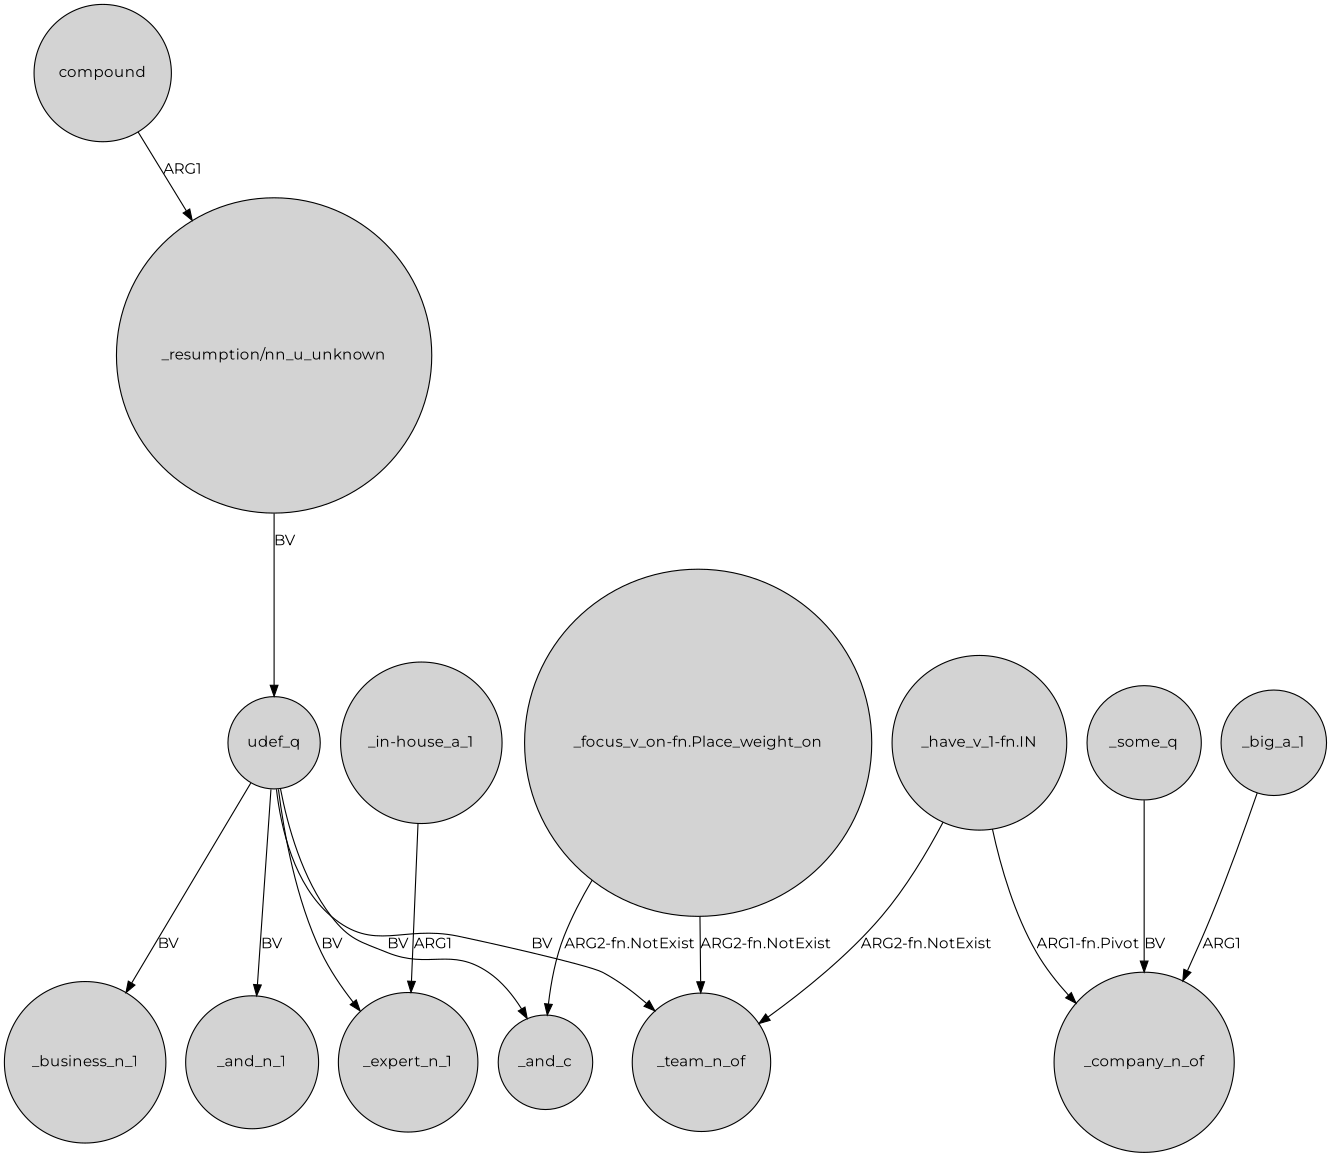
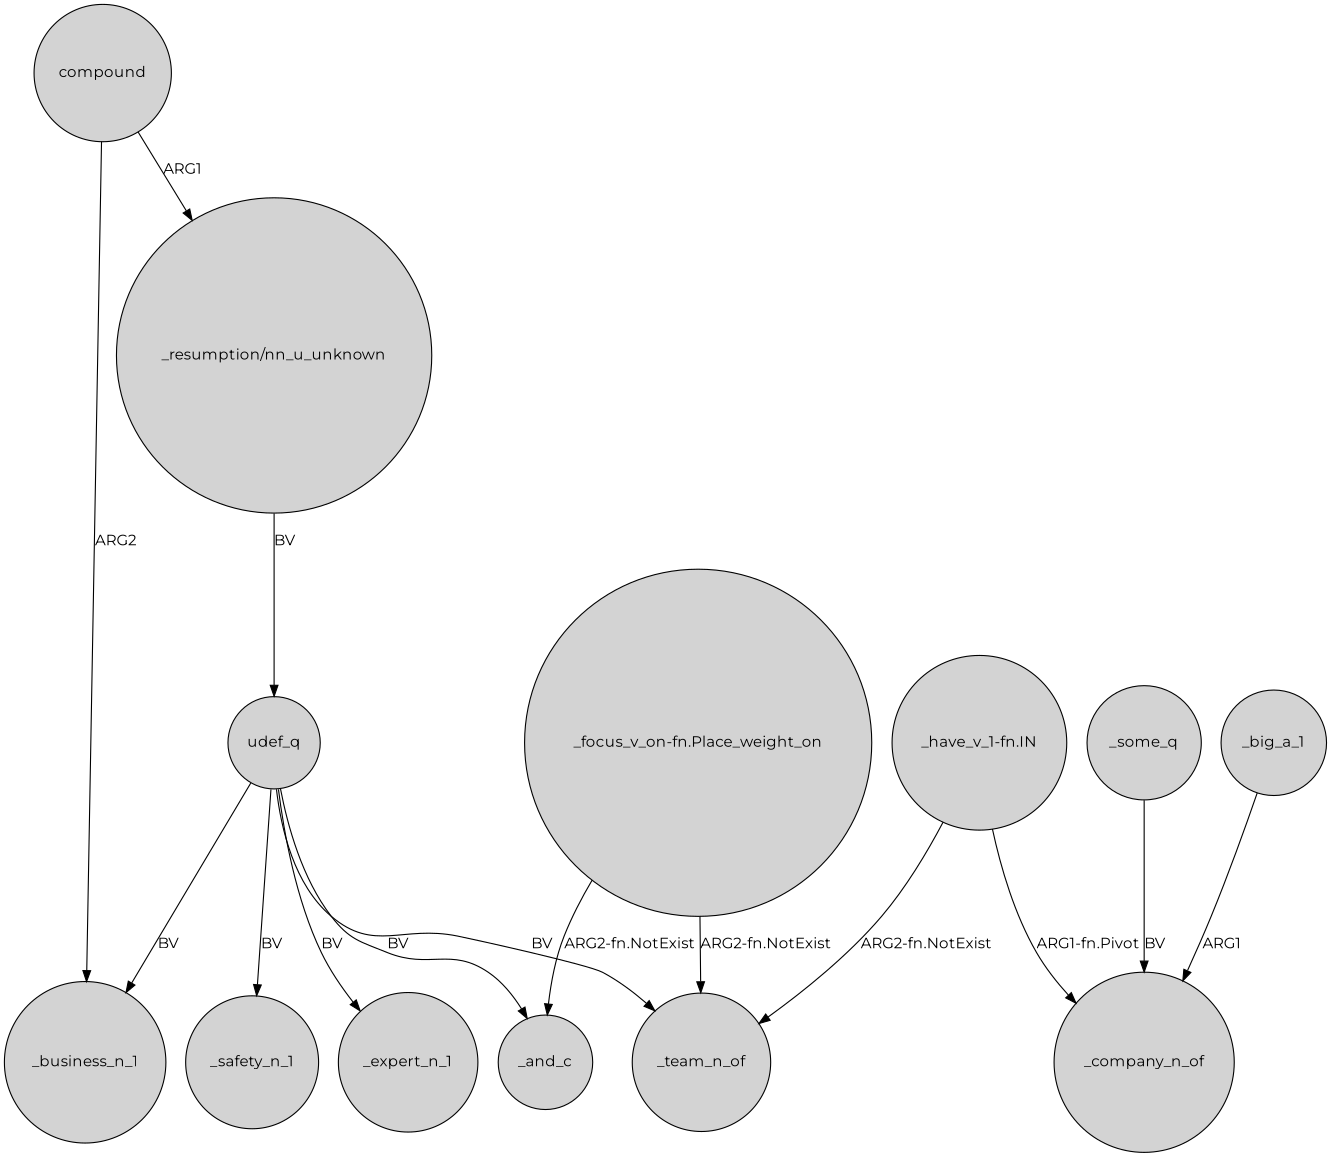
none -> (94, 556)
(421, 743) -> none
(252, 1062) -> (252, 1062)
